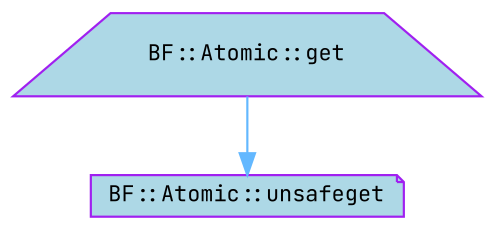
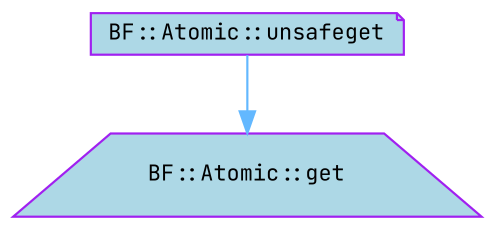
(247, 125) -> (247, 83)
